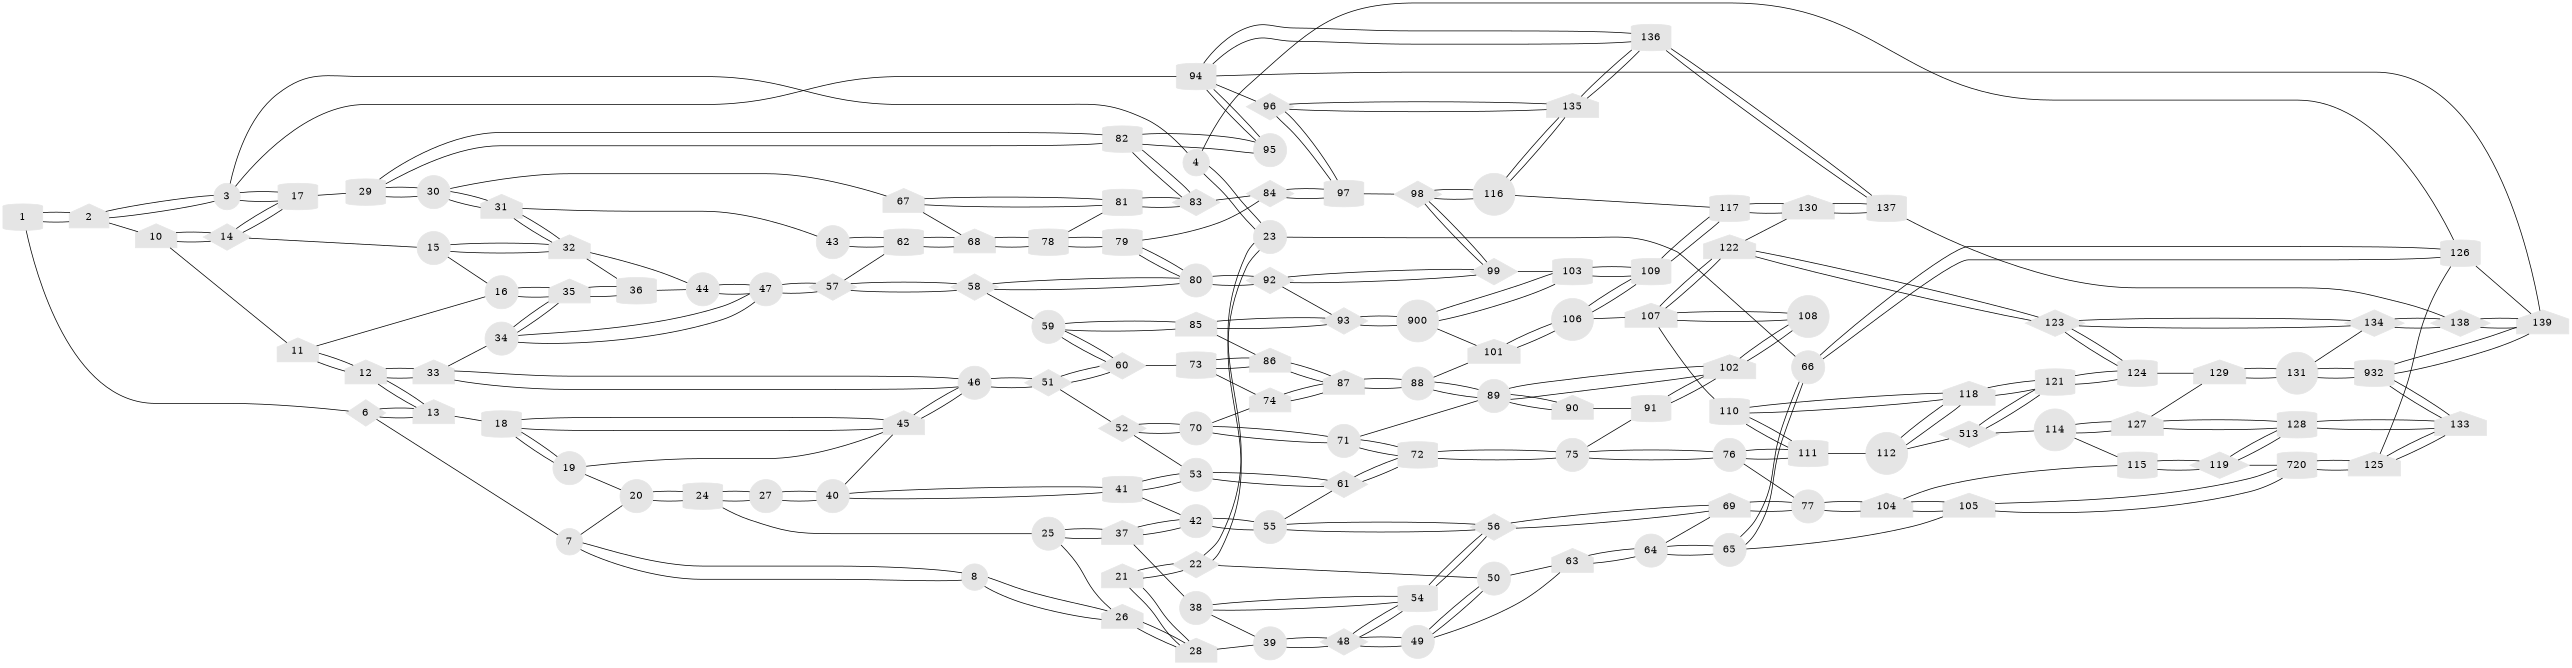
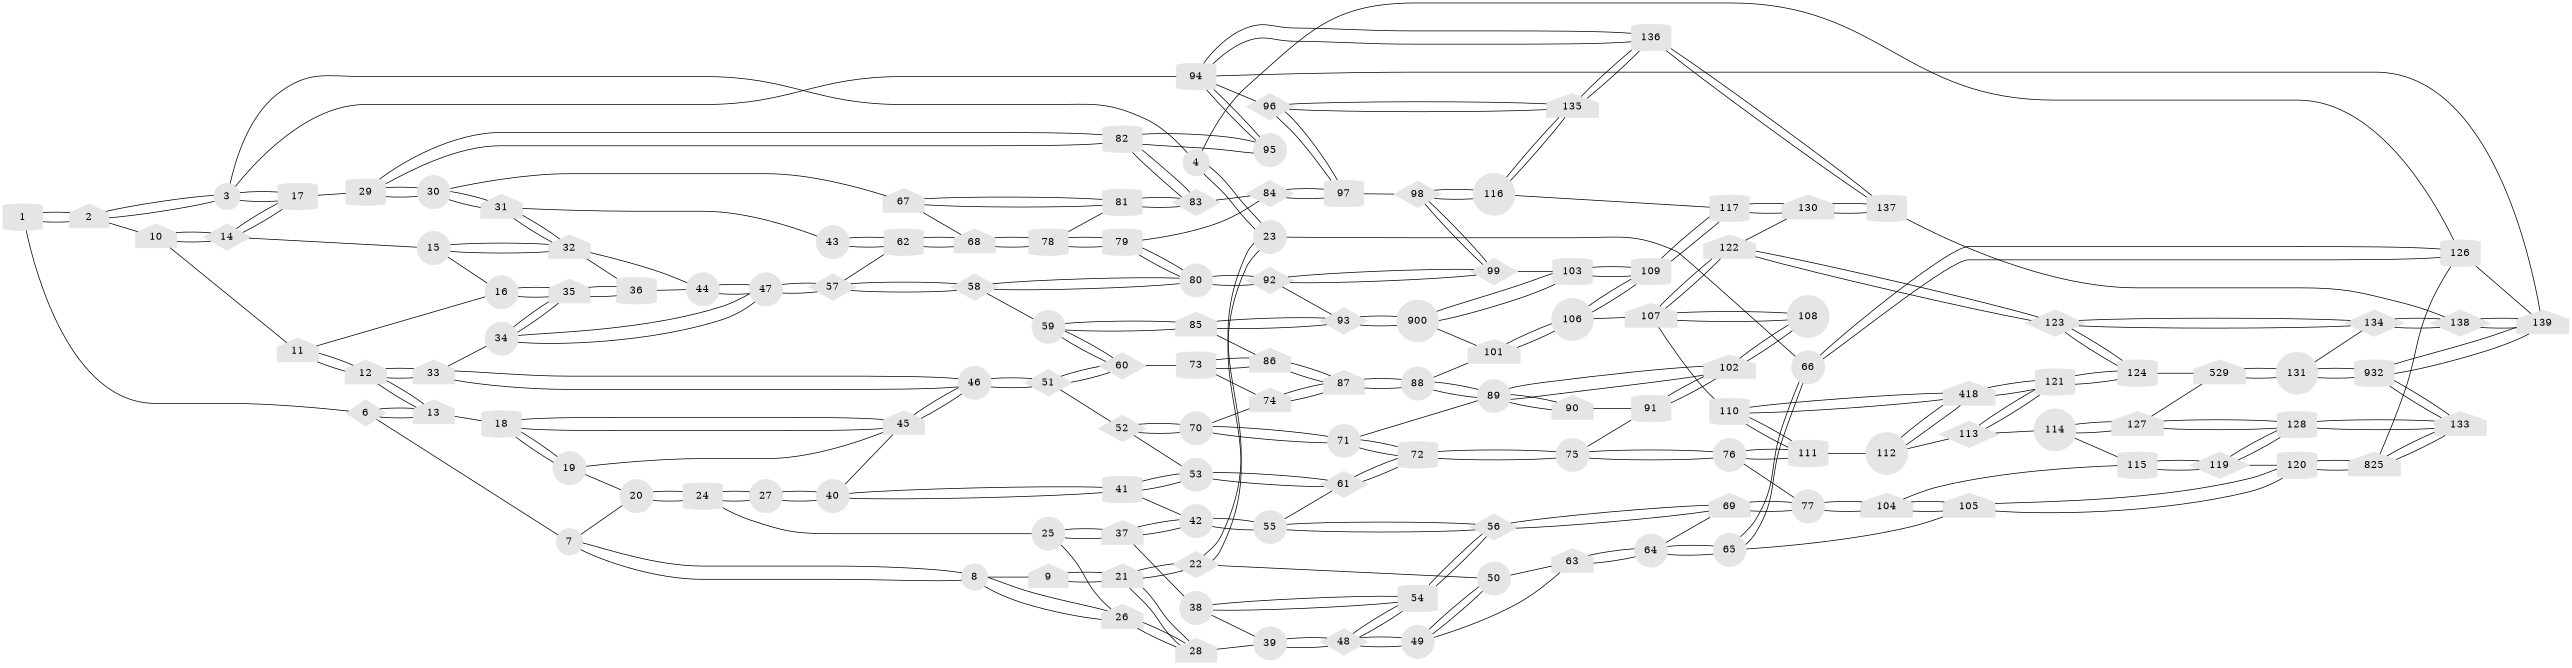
(2220, 373) -> (2220, 373)
(1969, 395) -> (1969, 395)
(1969, 434) -> (1969, 434)
(2297, 465) -> (2297, 465)
(2374, 465) -> (2374, 465)
none -> (1048, 577)
